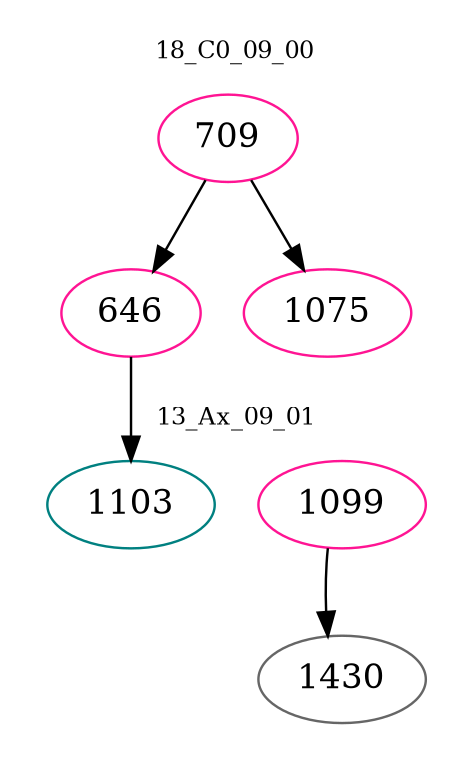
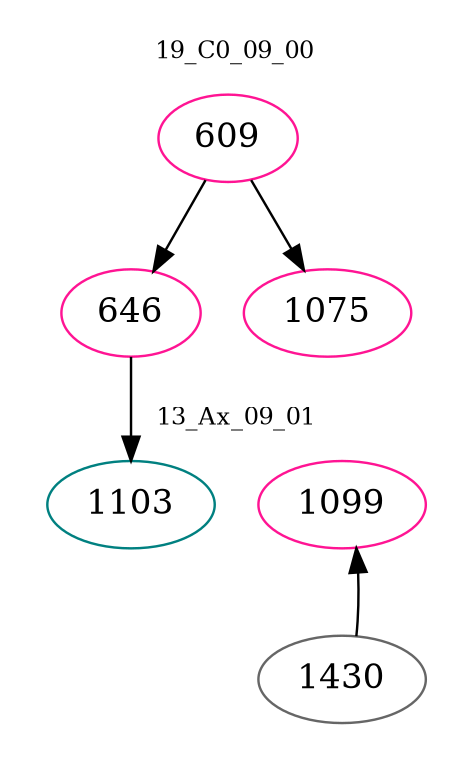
(235, 52) -> (235, 52)
(228, 138) -> (228, 138)
(326, 580) -> (358, 605)
